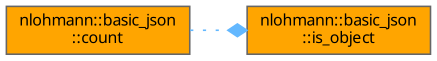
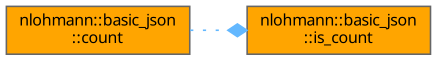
(339, 30) -> (339, 30)
